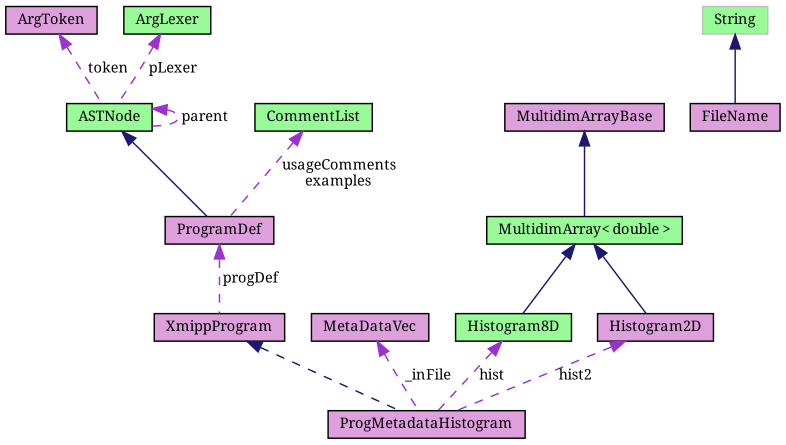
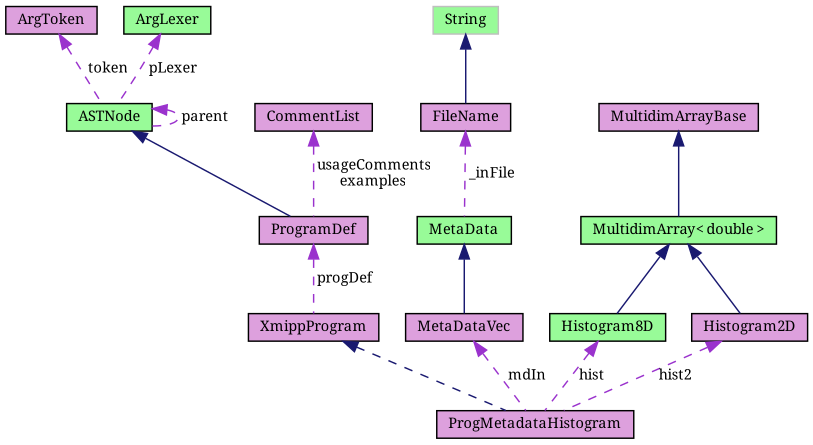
(314, 117) -> (314, 117)
none -> (464, 230)
(427, 376) -> (526, 376)
